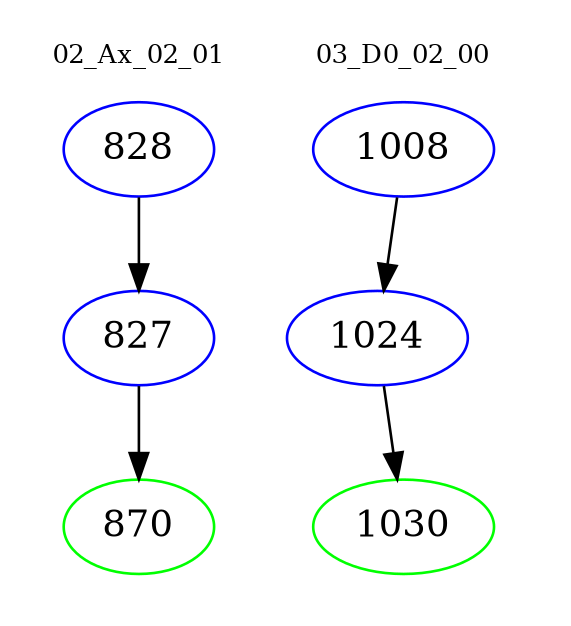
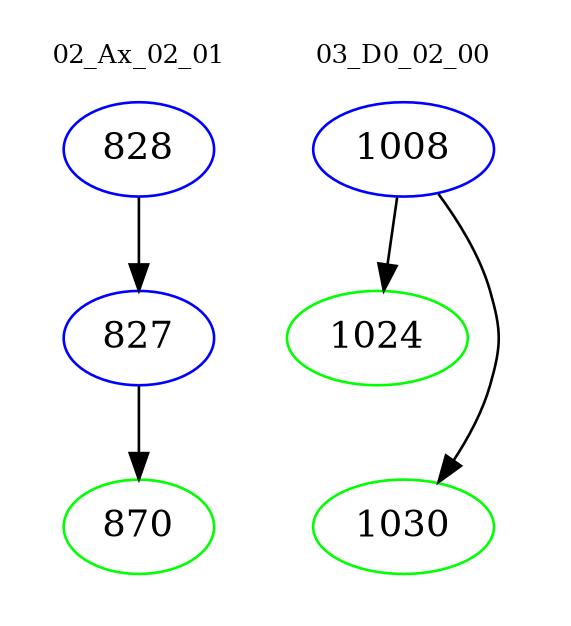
(377, 338) -> (377, 338)
(389, 420) -> (498, 325)
